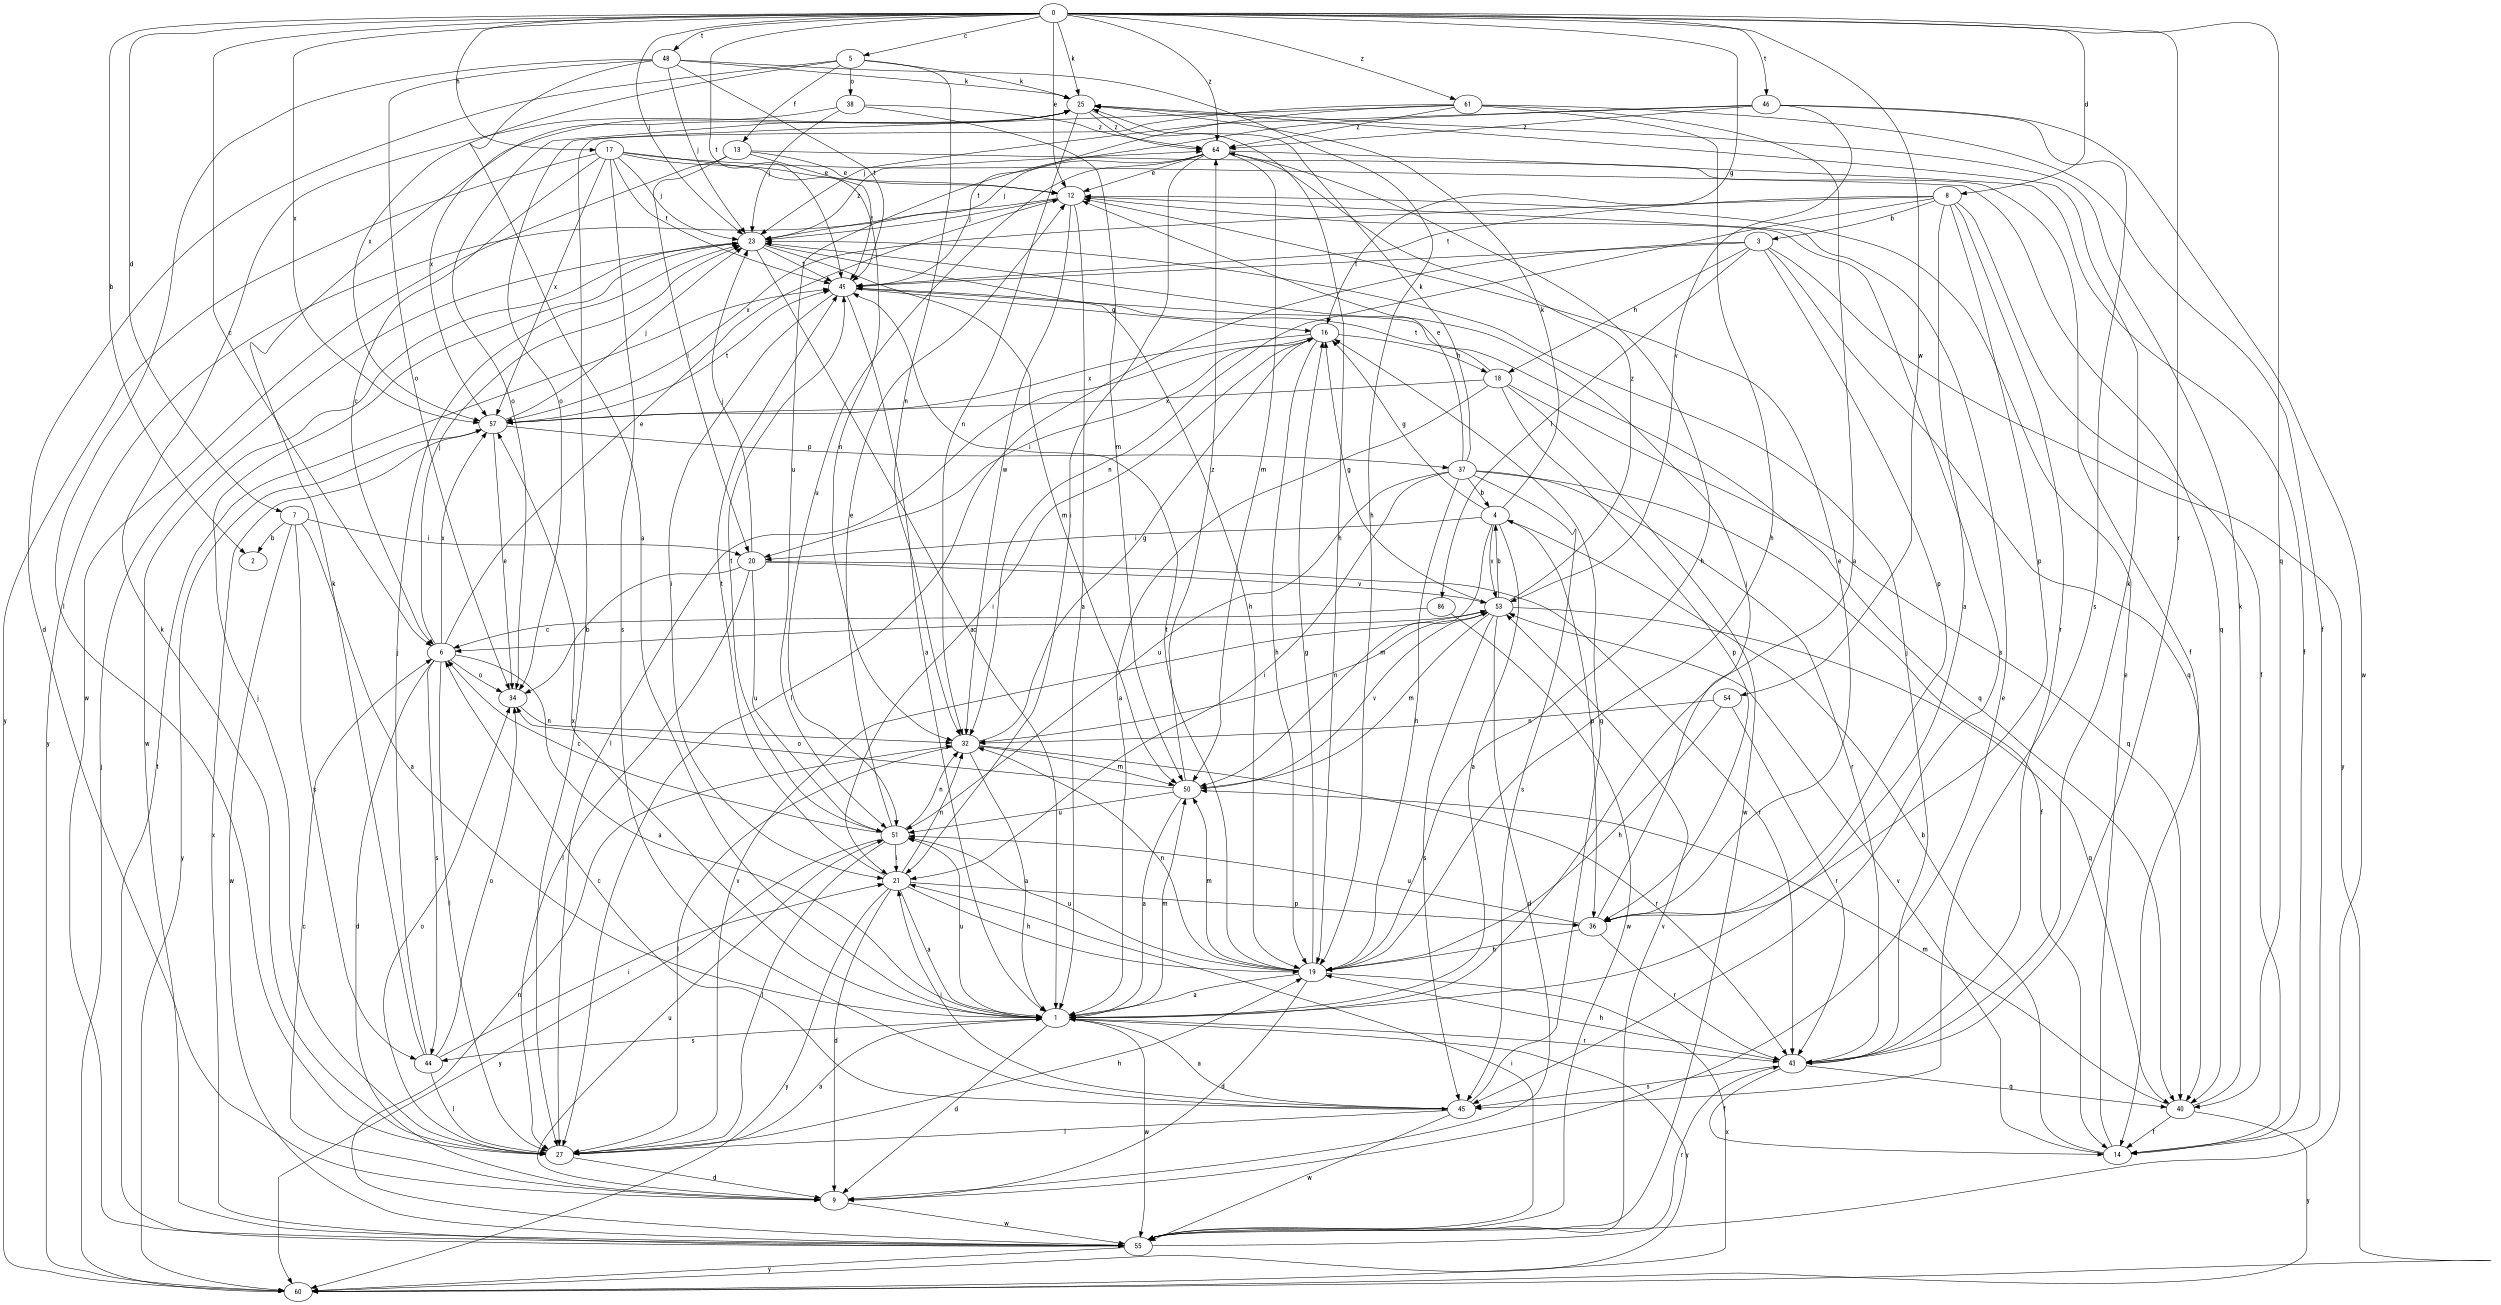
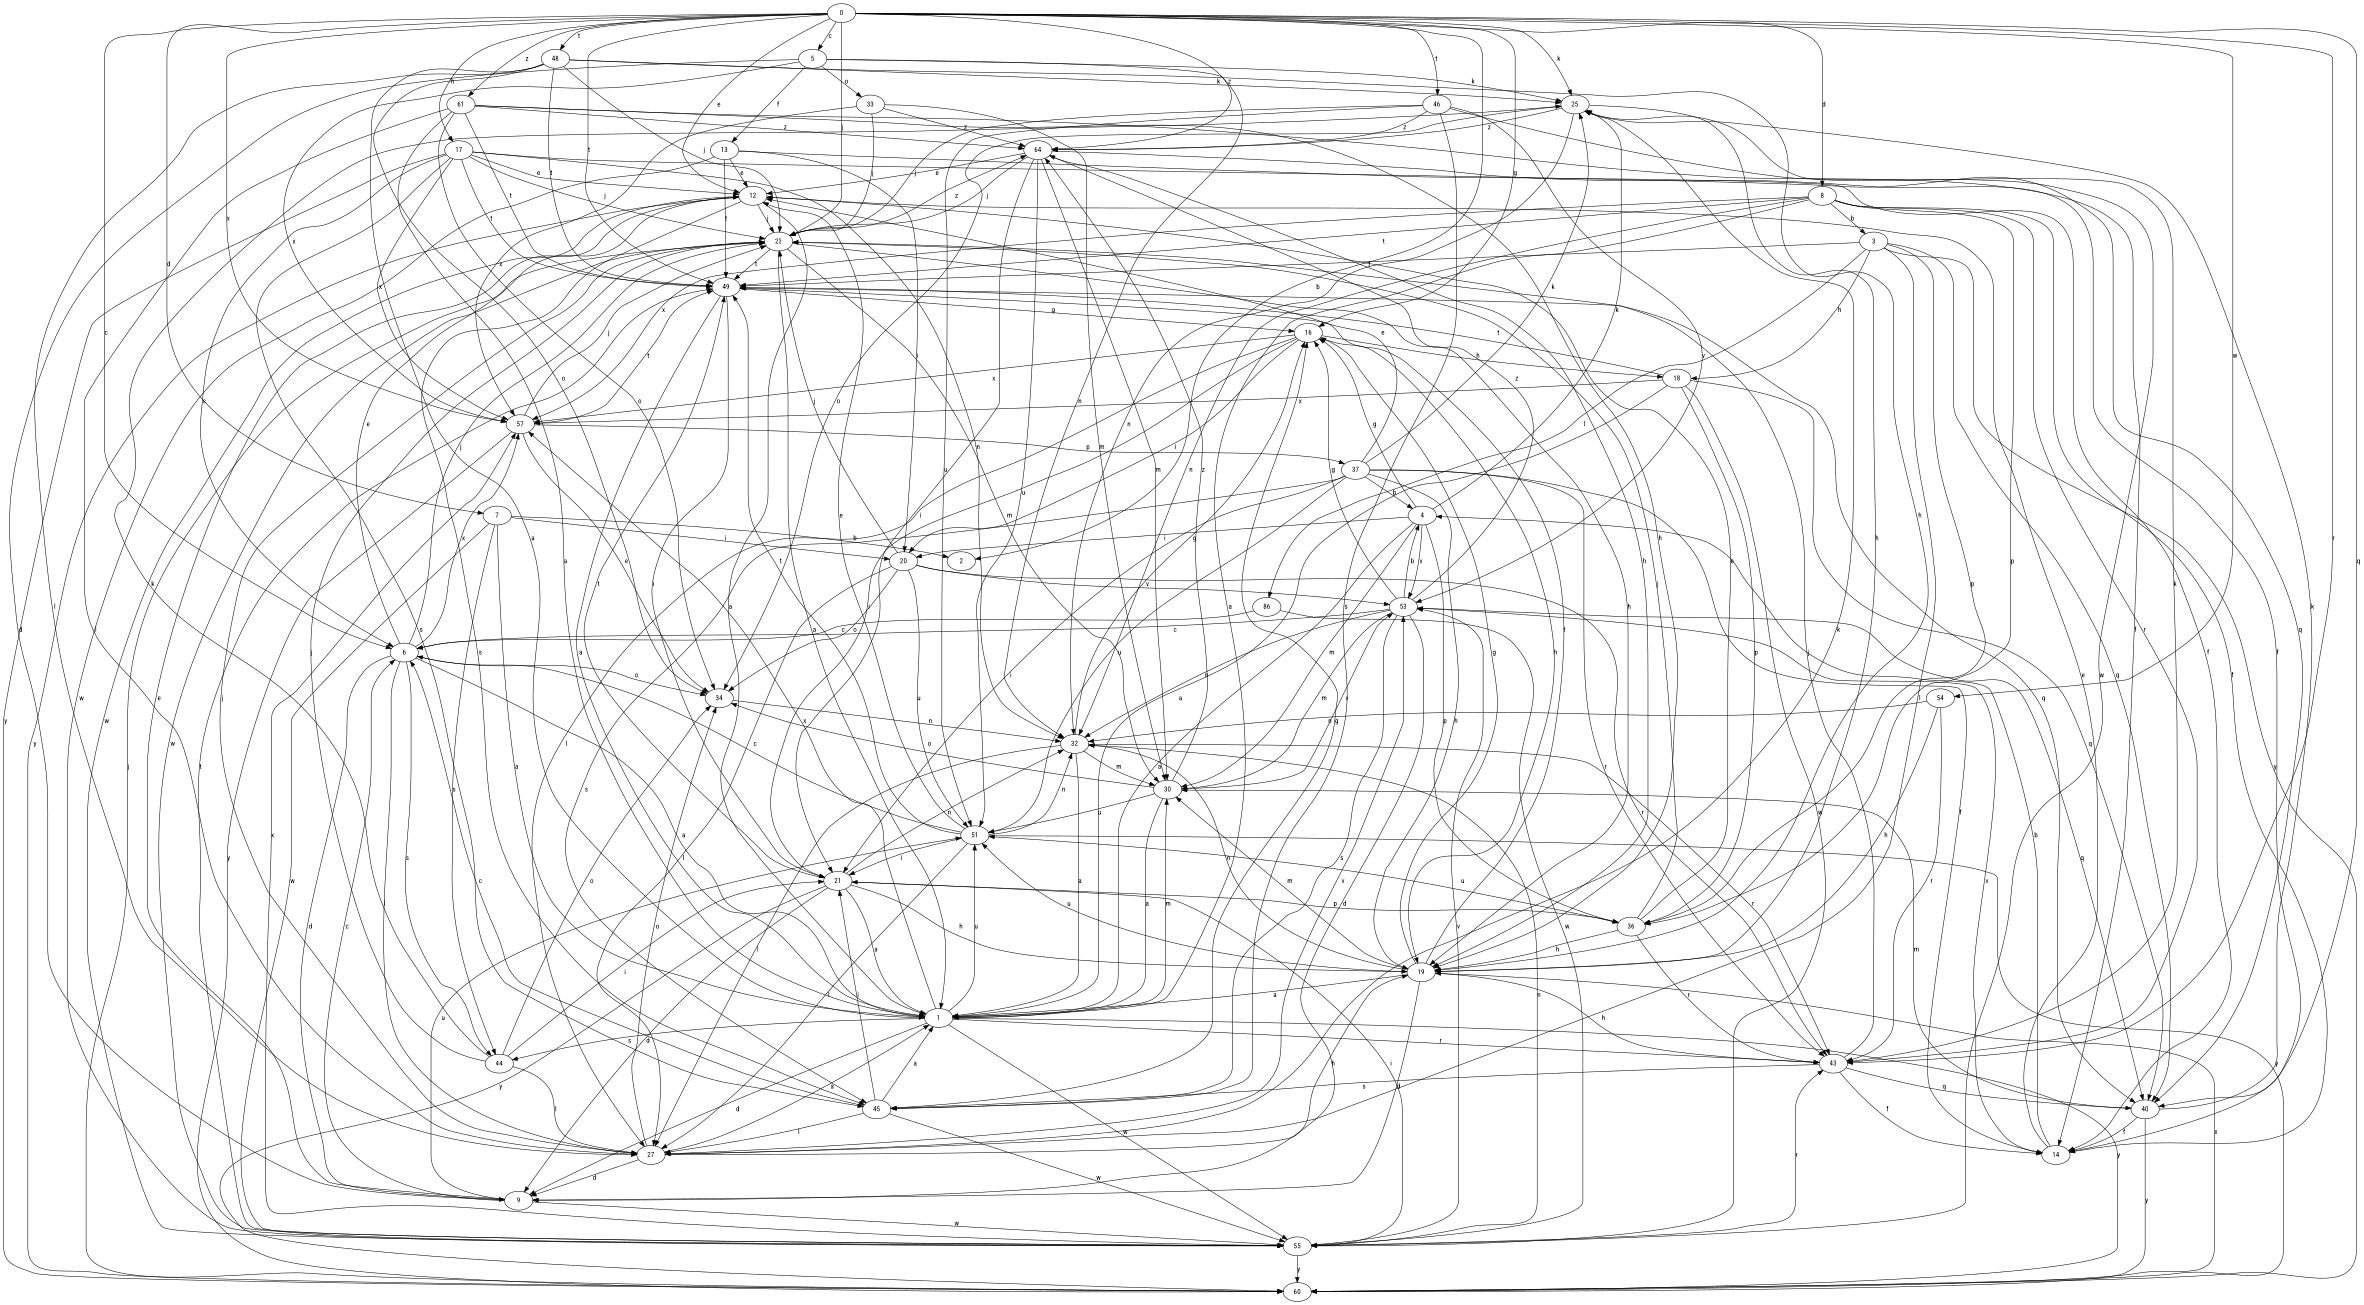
(850, 104) -> (870, 104)
(1003, 463) -> (113, 1084)
(1187, 790) -> (1168, 790)
